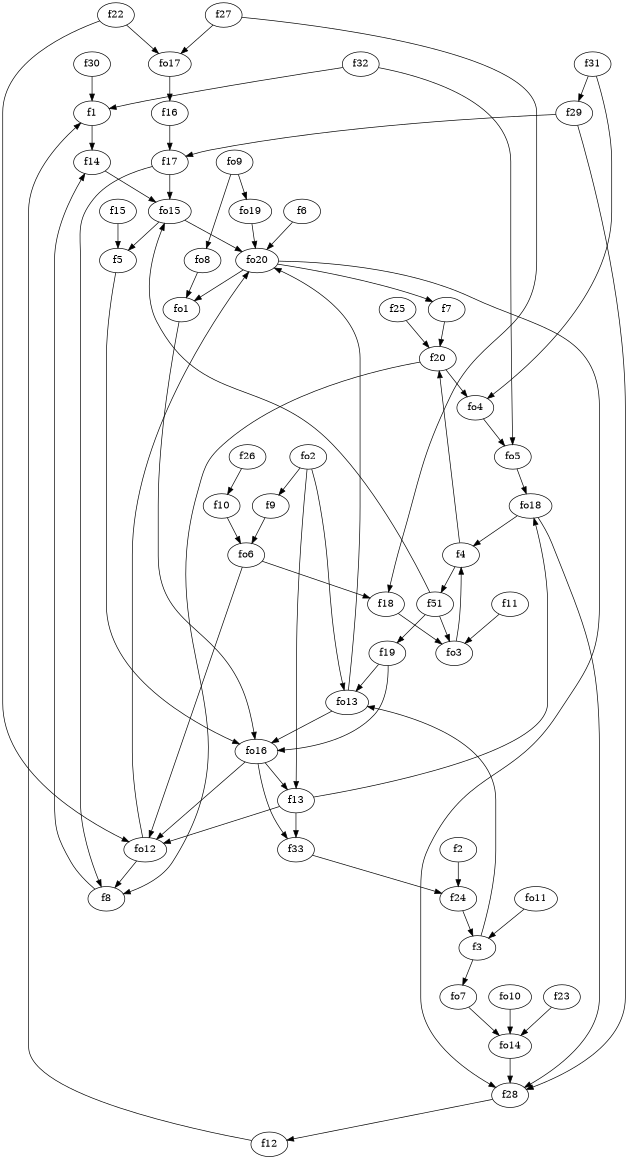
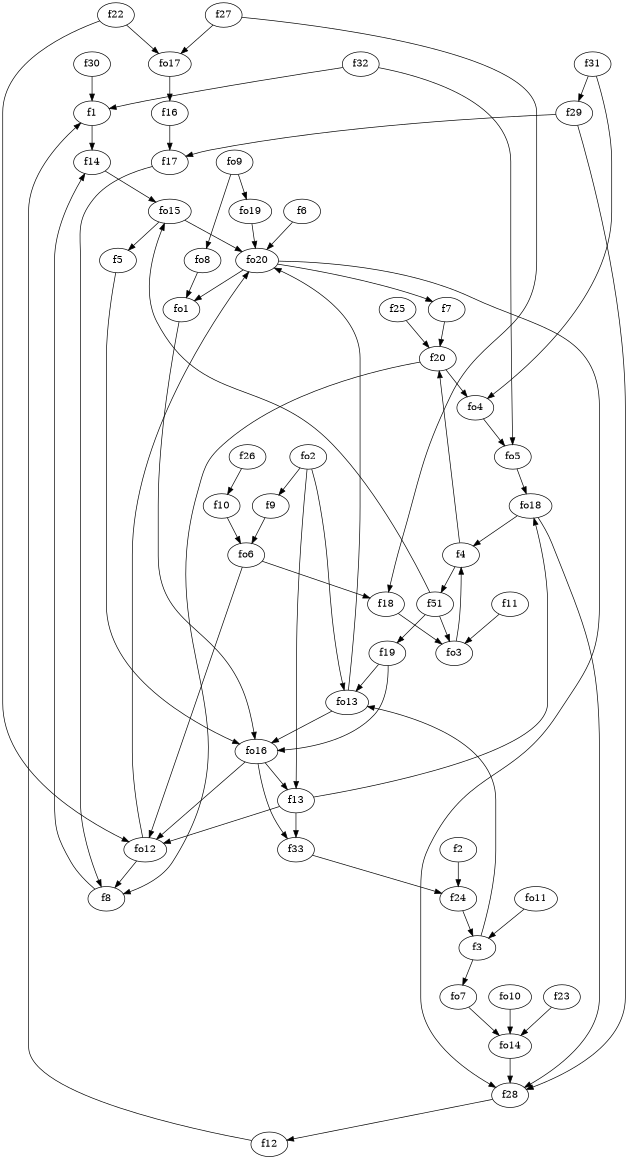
(170, 184) -> none
(118, 211) -> none
